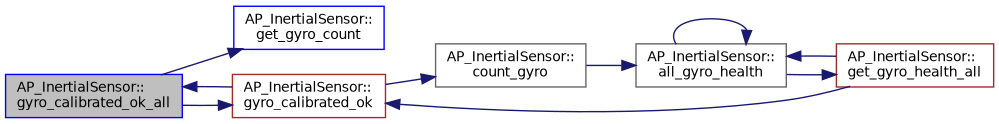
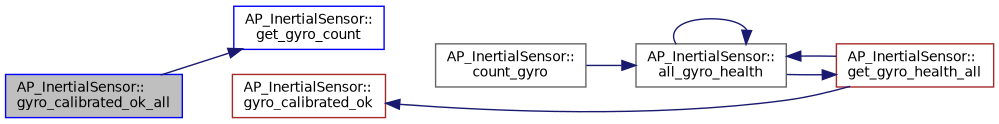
(404, 82) -> none
(215, 87) -> none
(201, 105) -> none
